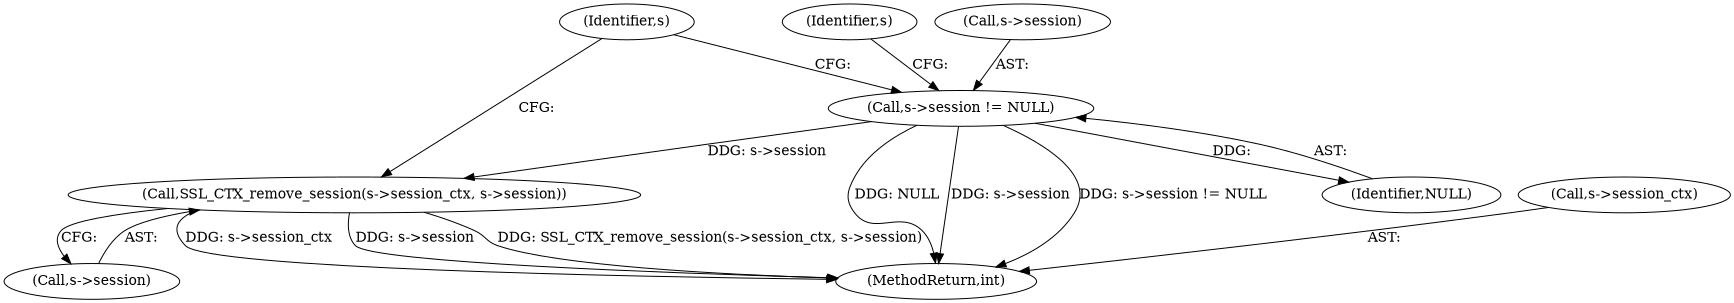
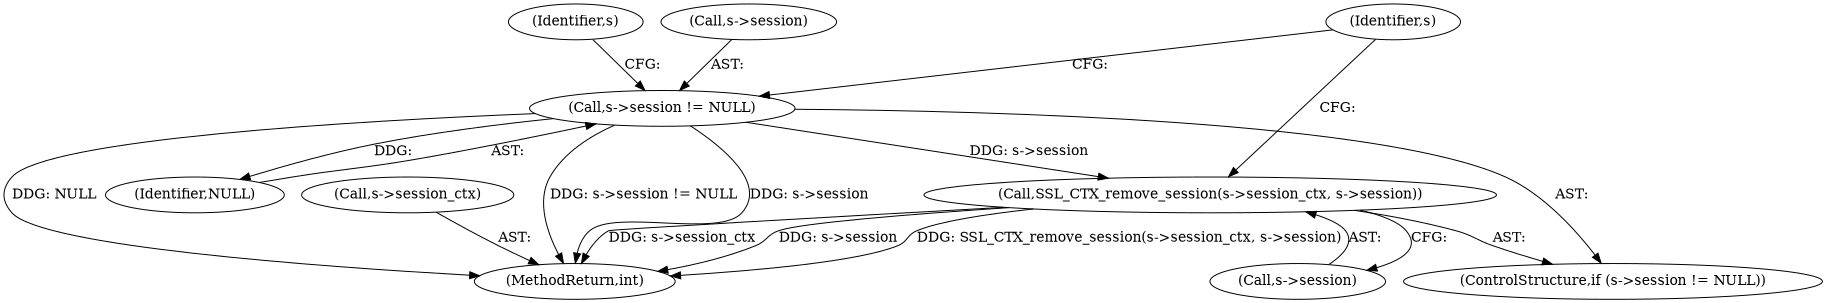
none -> (1613, 281)
